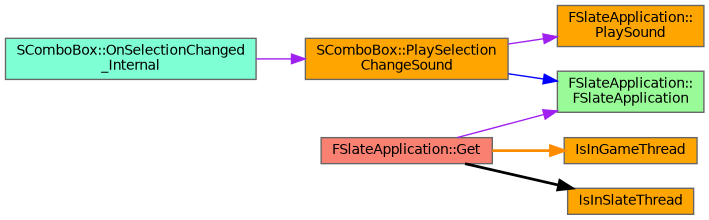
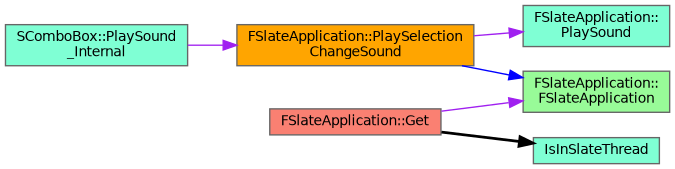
(631, 26) -> (596, 26)
(131, 59) -> (97, 45)
(407, 59) -> (355, 45)
(631, 151) -> none
(631, 201) -> (596, 151)
